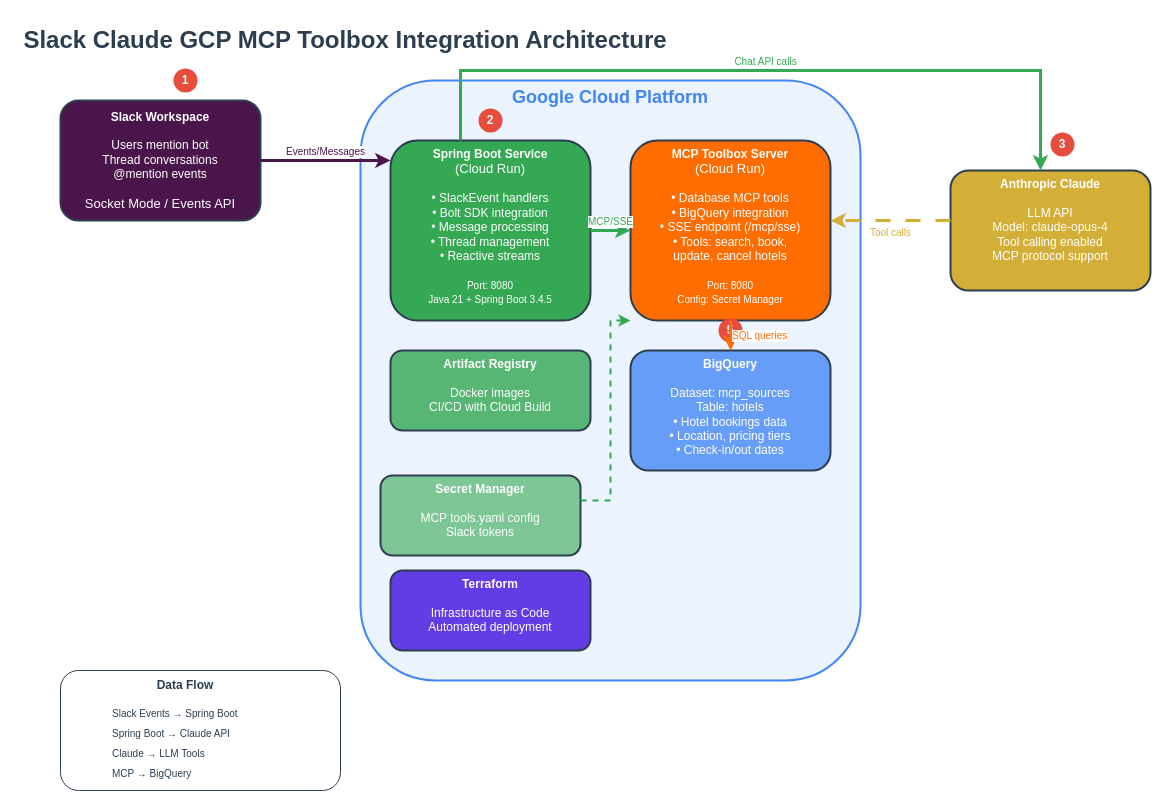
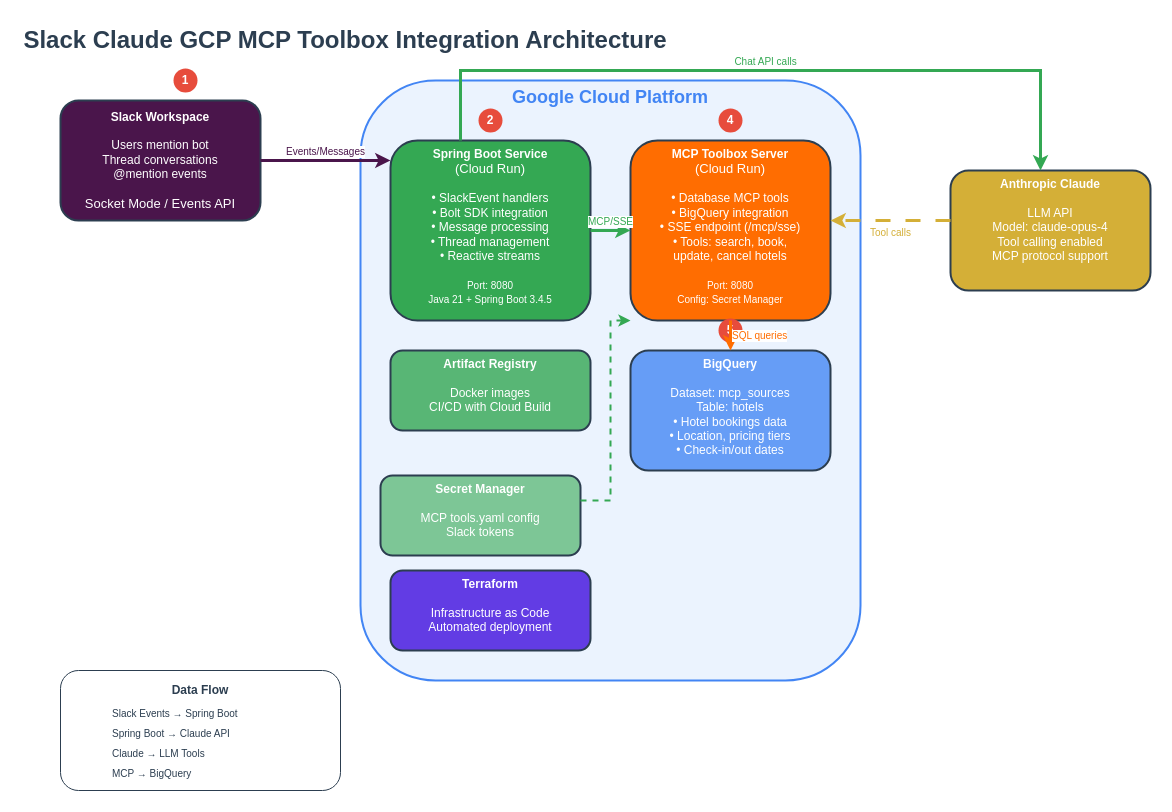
none -> (731, 121)
(1063, 145) -> none
(186, 686) -> (201, 691)
